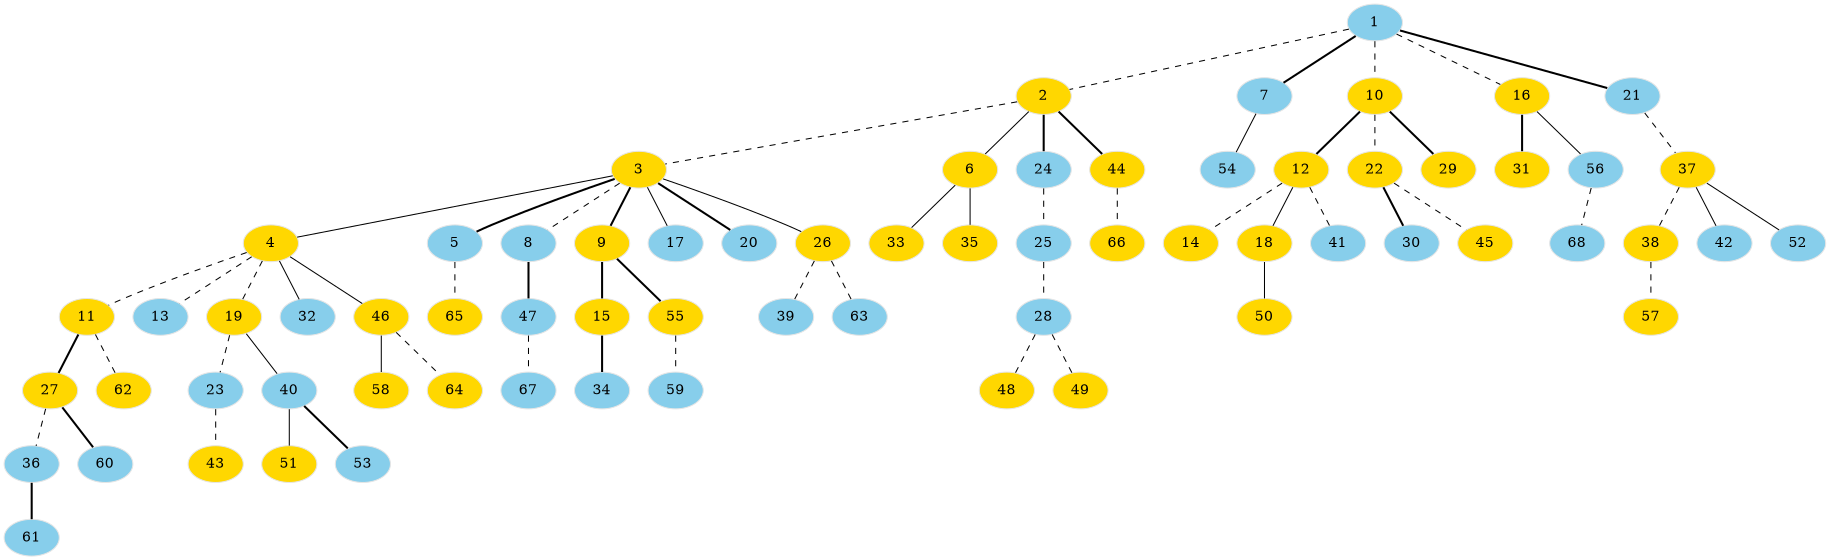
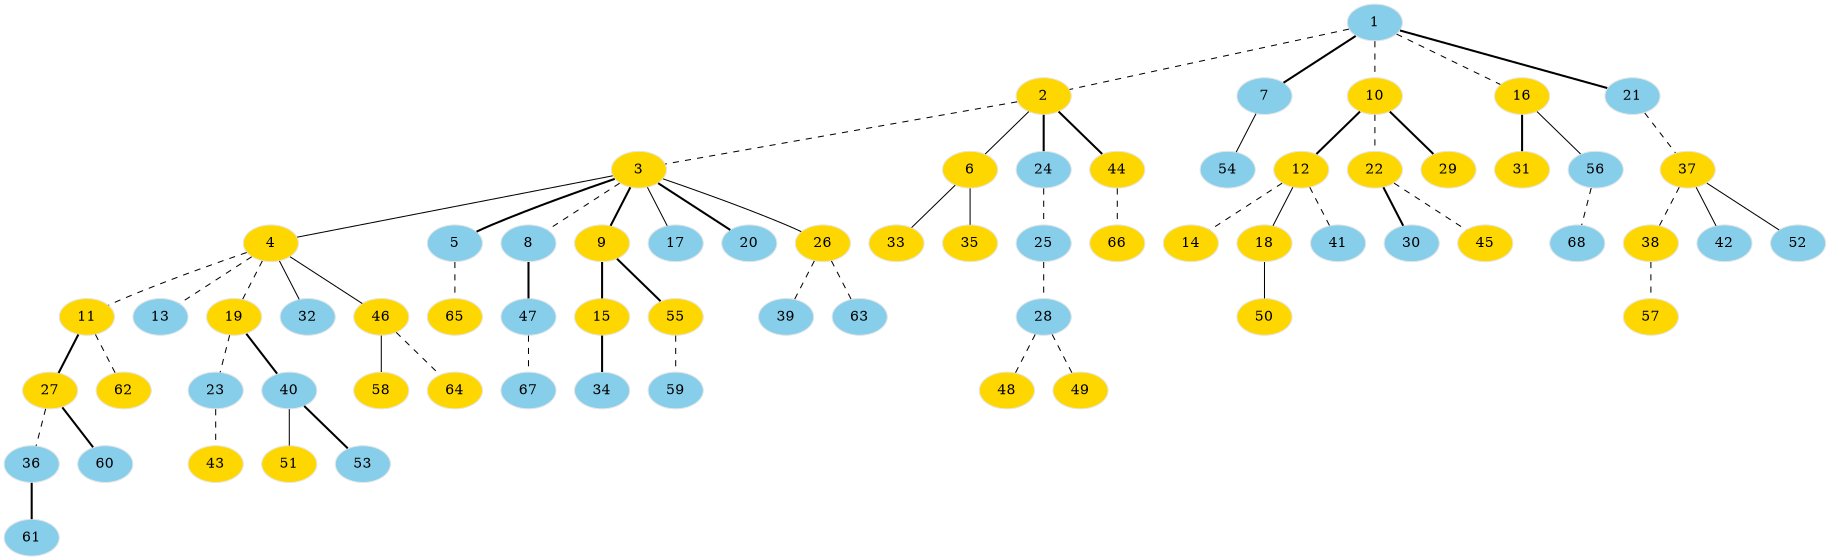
(262, 354) -> (262, 354)
